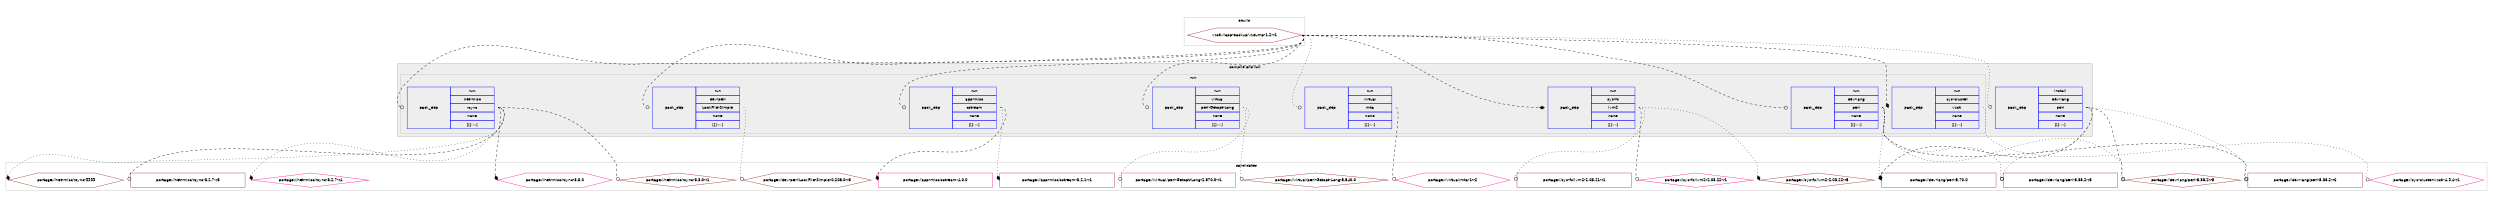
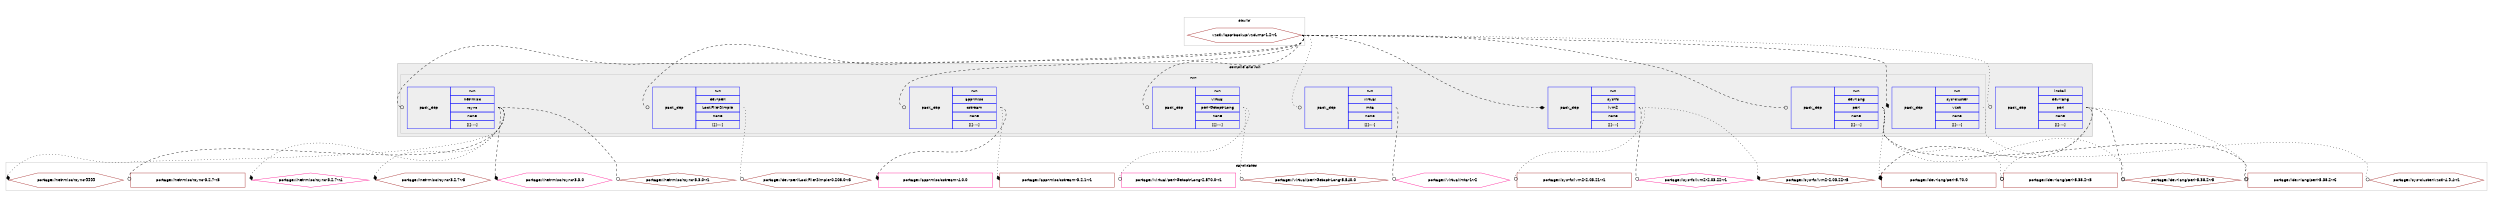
none -> (433, 180)
(2427, 180) -> (2427, 180)
